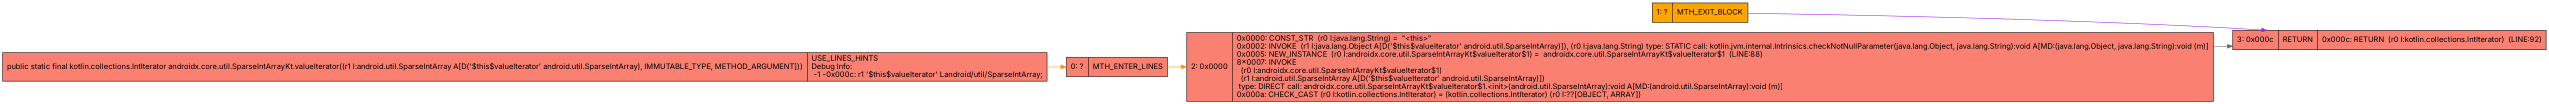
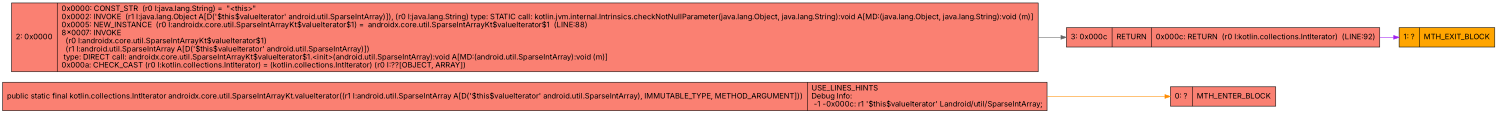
(2005, 19) -> (1387, 37)
(1128, 67) -> (1234, 96)
(1174, 67) -> none
